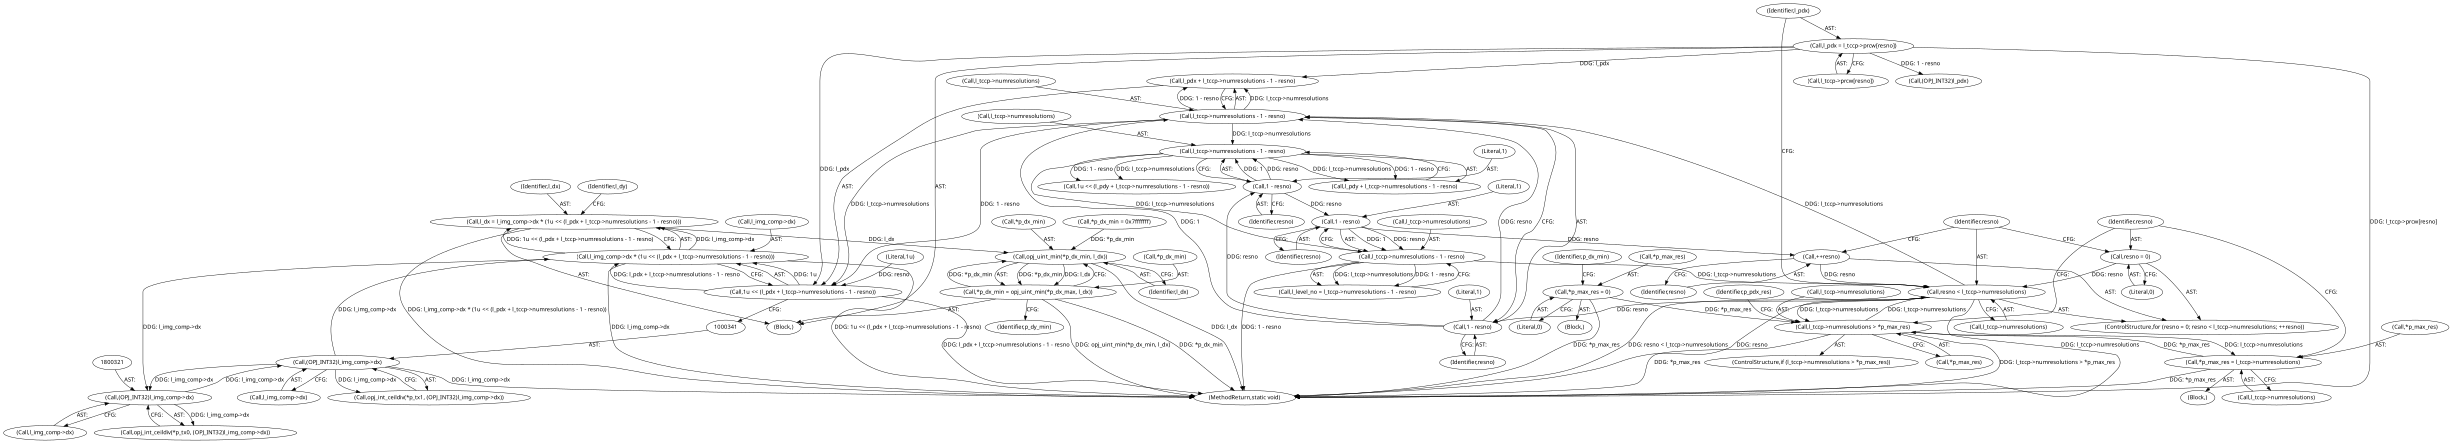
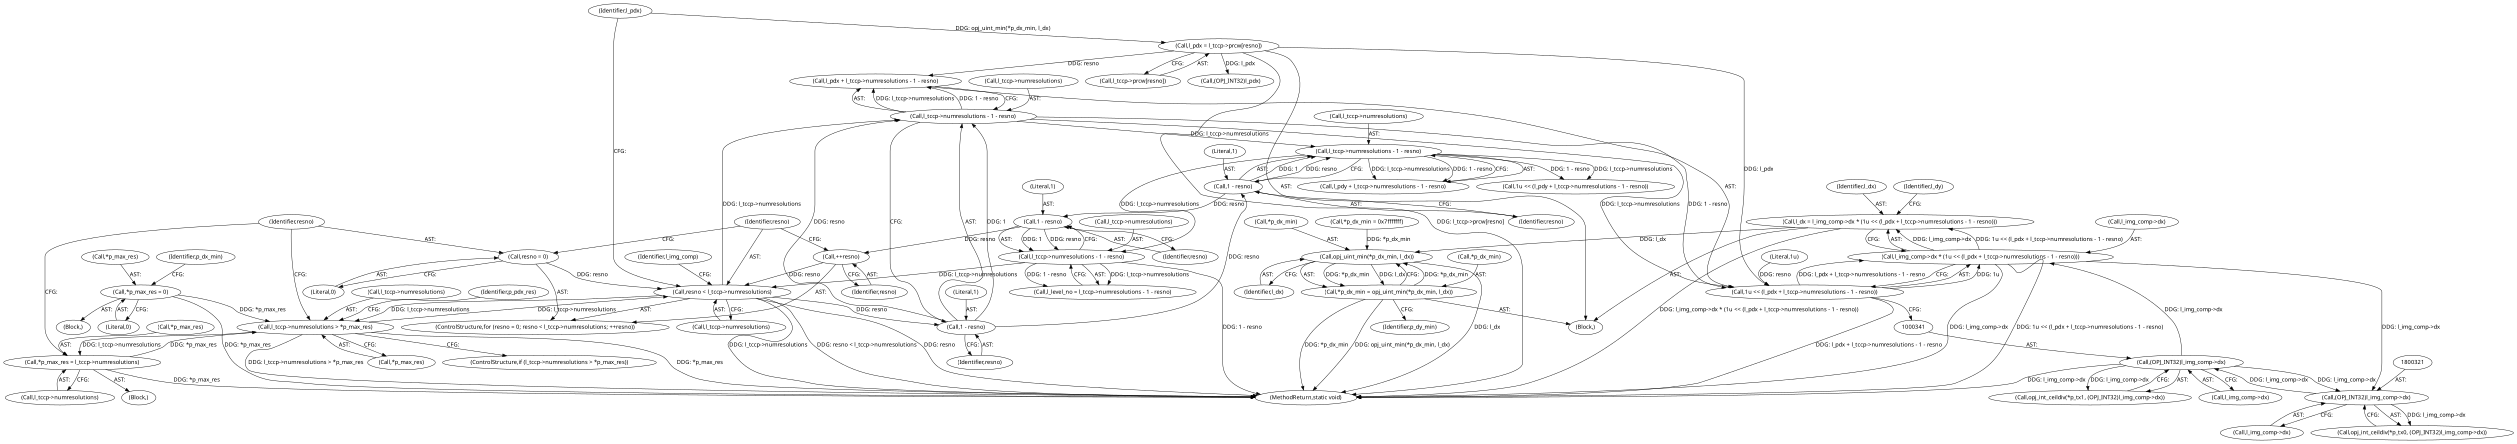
(1831, 28) -> (1003, 28)
(1595, 64) -> (1083, 64)
(1921, 64) -> (1240, 64)
none -> (668, 257)
(1028, 292) -> (1389, 292)
(1841, 345) -> (454, 345)
